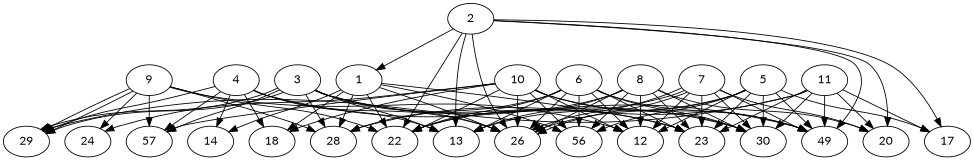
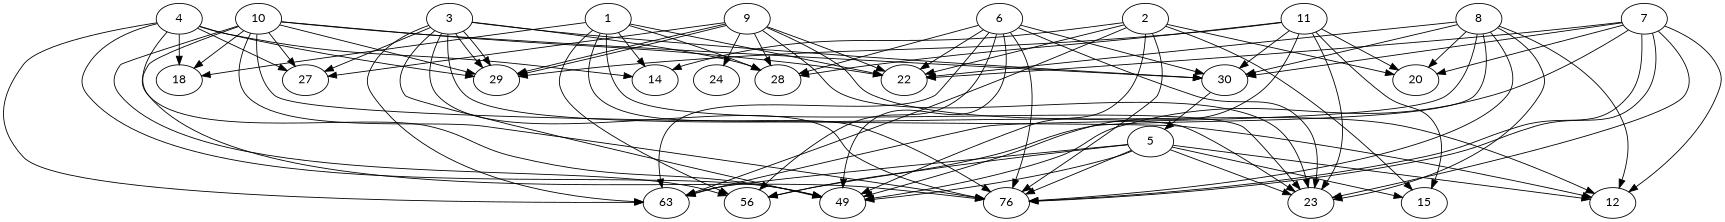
(419, 47) -> (901, 40)
(303, 102) -> (364, 46)
none -> (1040, 105)
(763, 107) -> (1191, 108)
(607, 108) -> none
(149, 142) -> (305, 80)
(456, 142) -> (666, 203)
(518, 142) -> (1006, 203)
(947, 142) -> (1424, 203)
none -> (619, 151)
